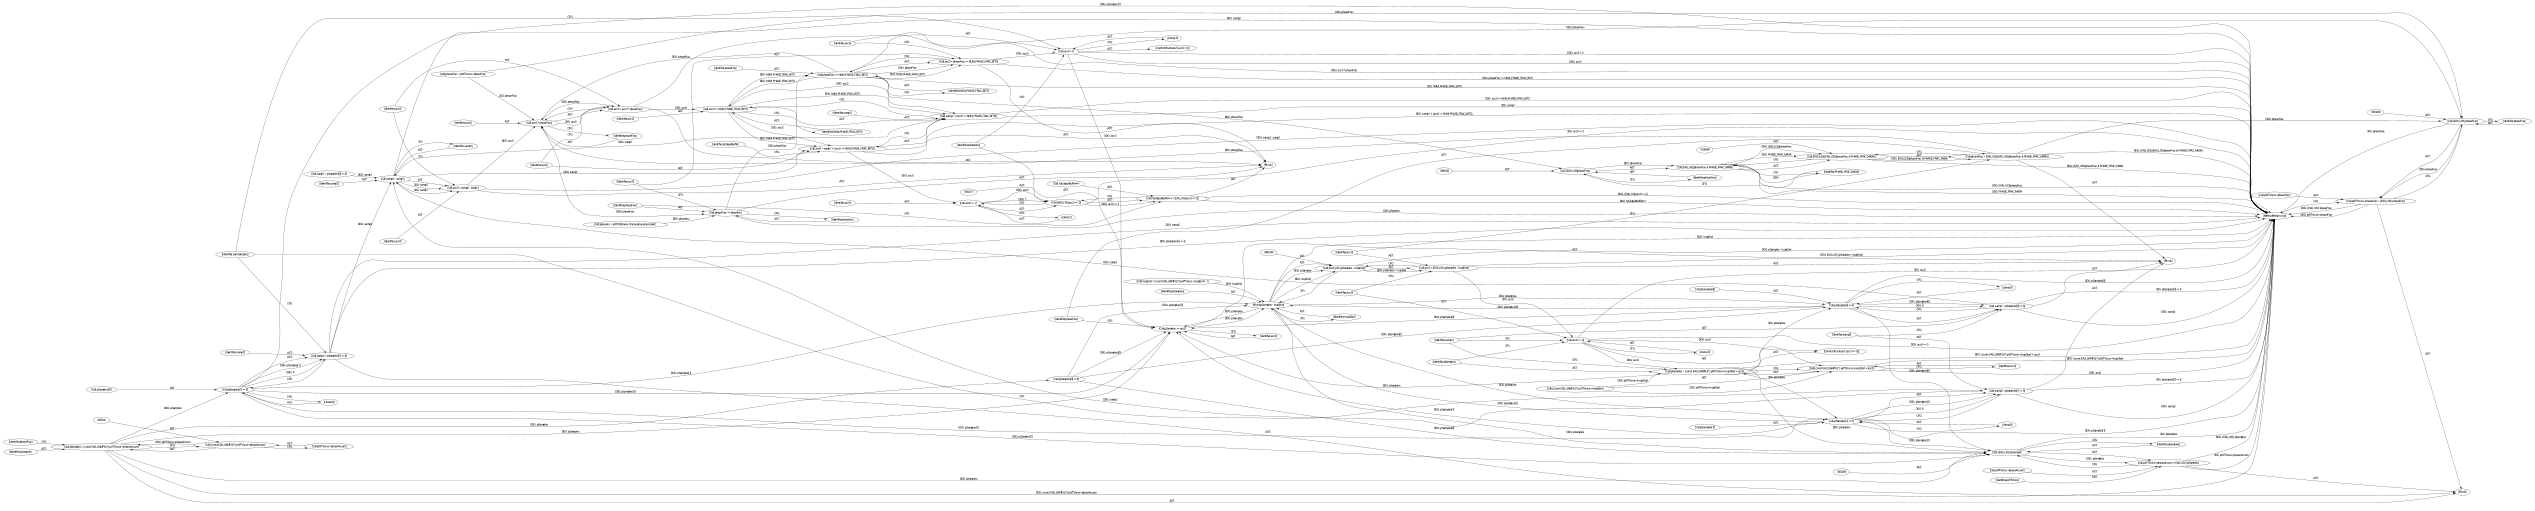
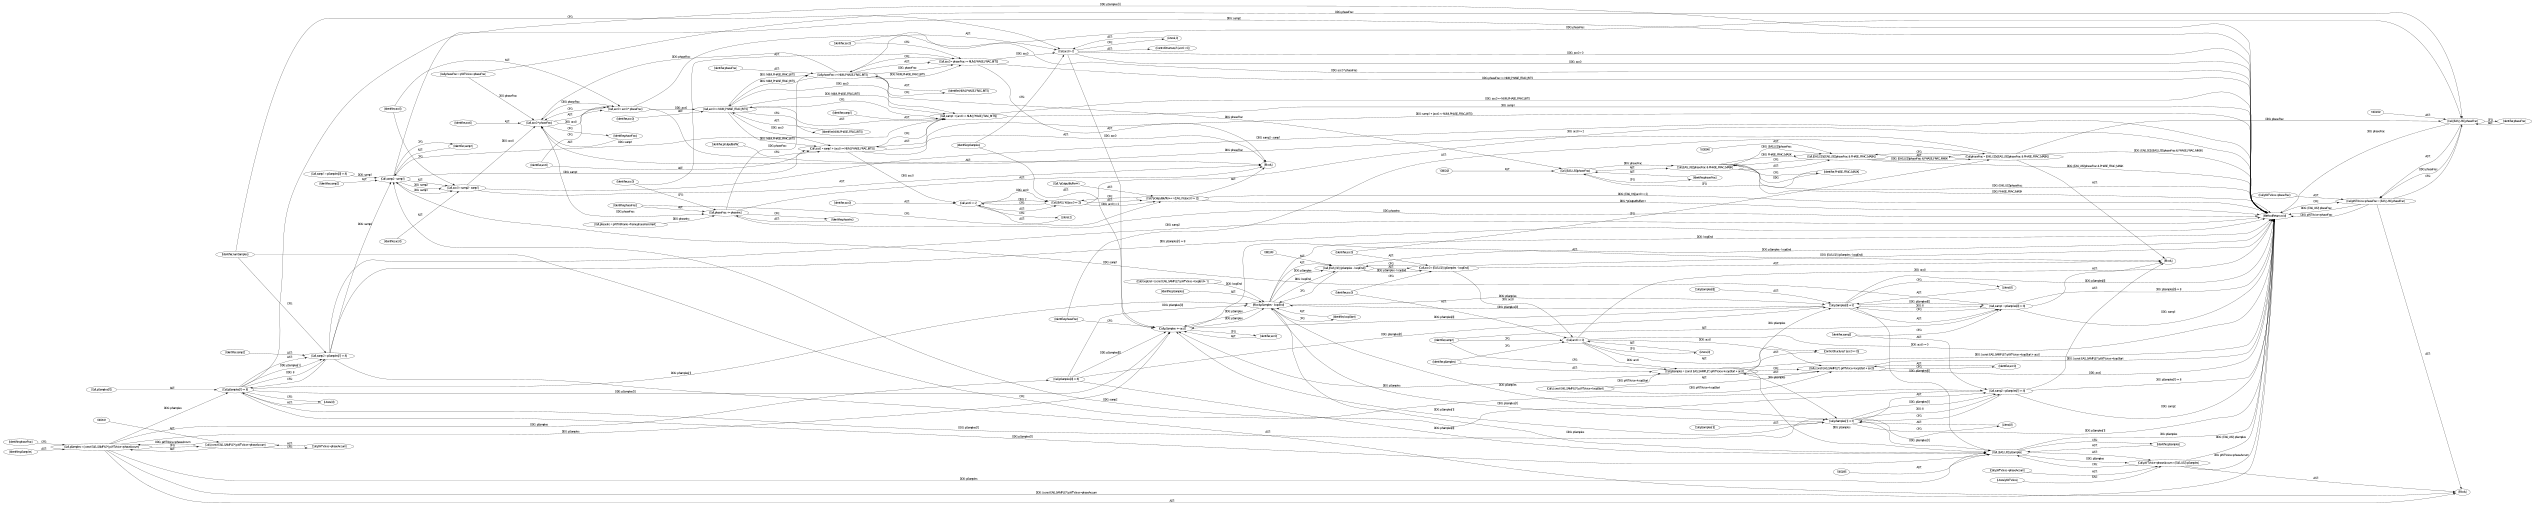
(1620, 88) -> none
(969, 192) -> none
(2007, 480) -> (2007, 480)
